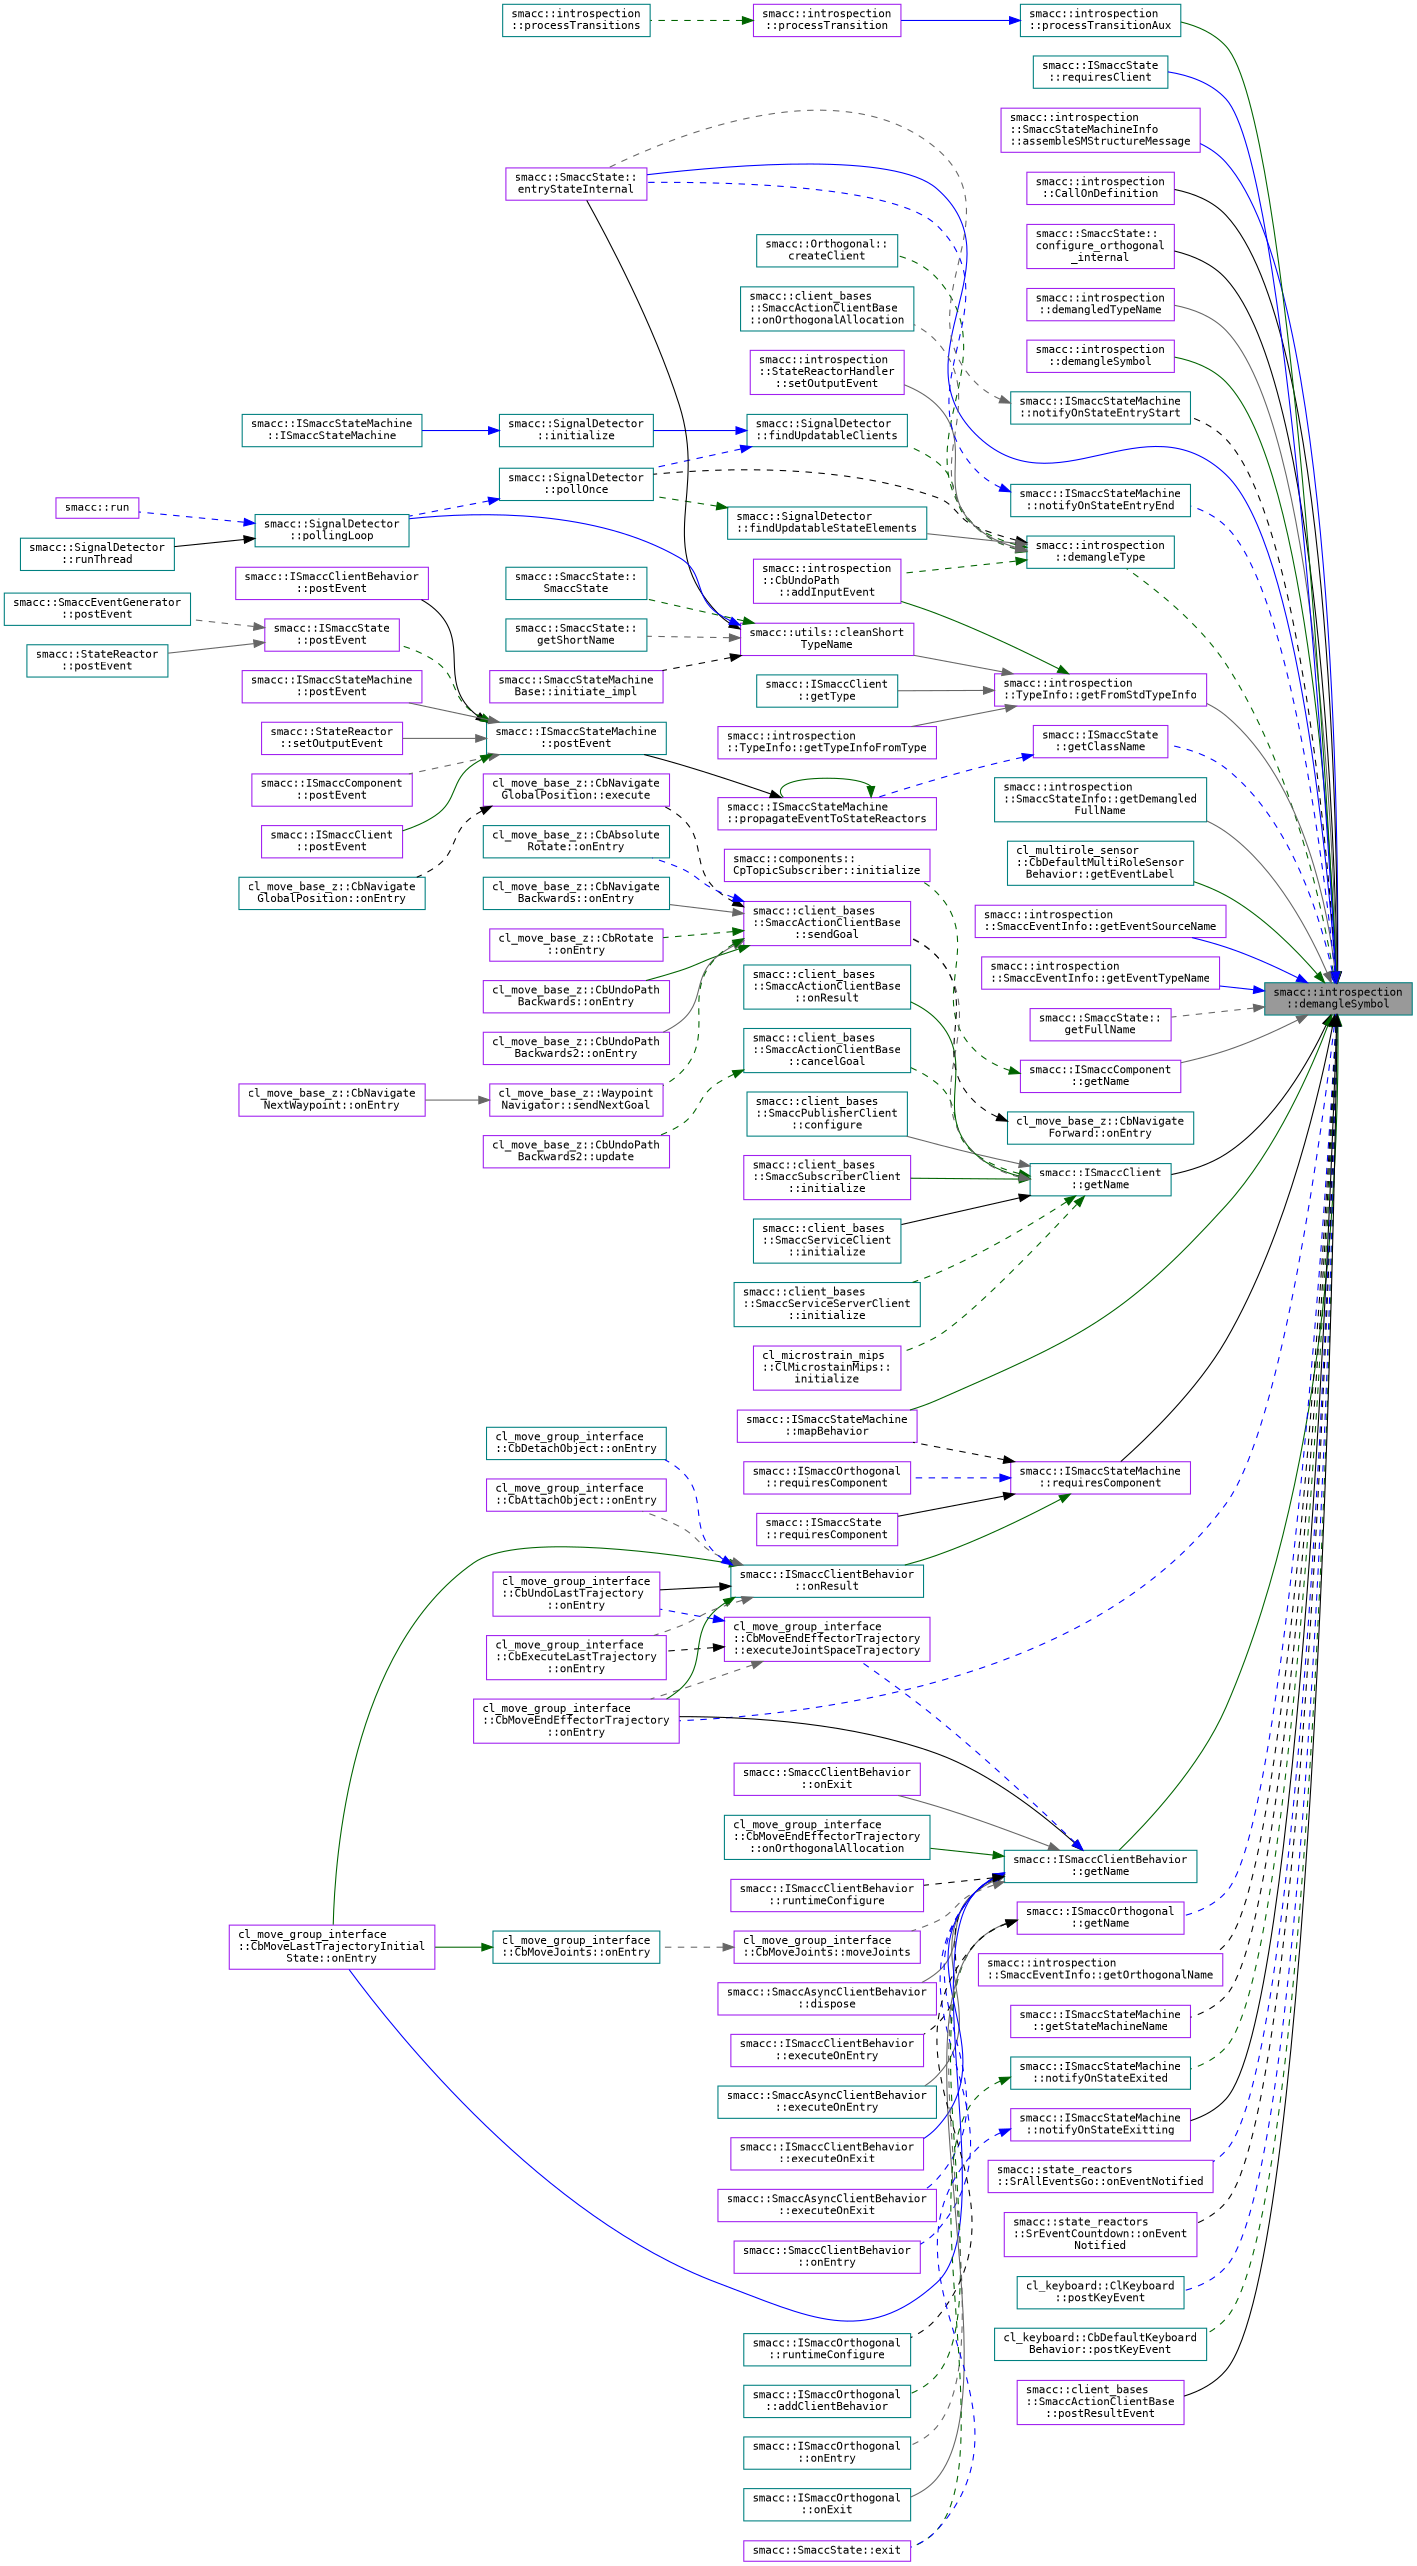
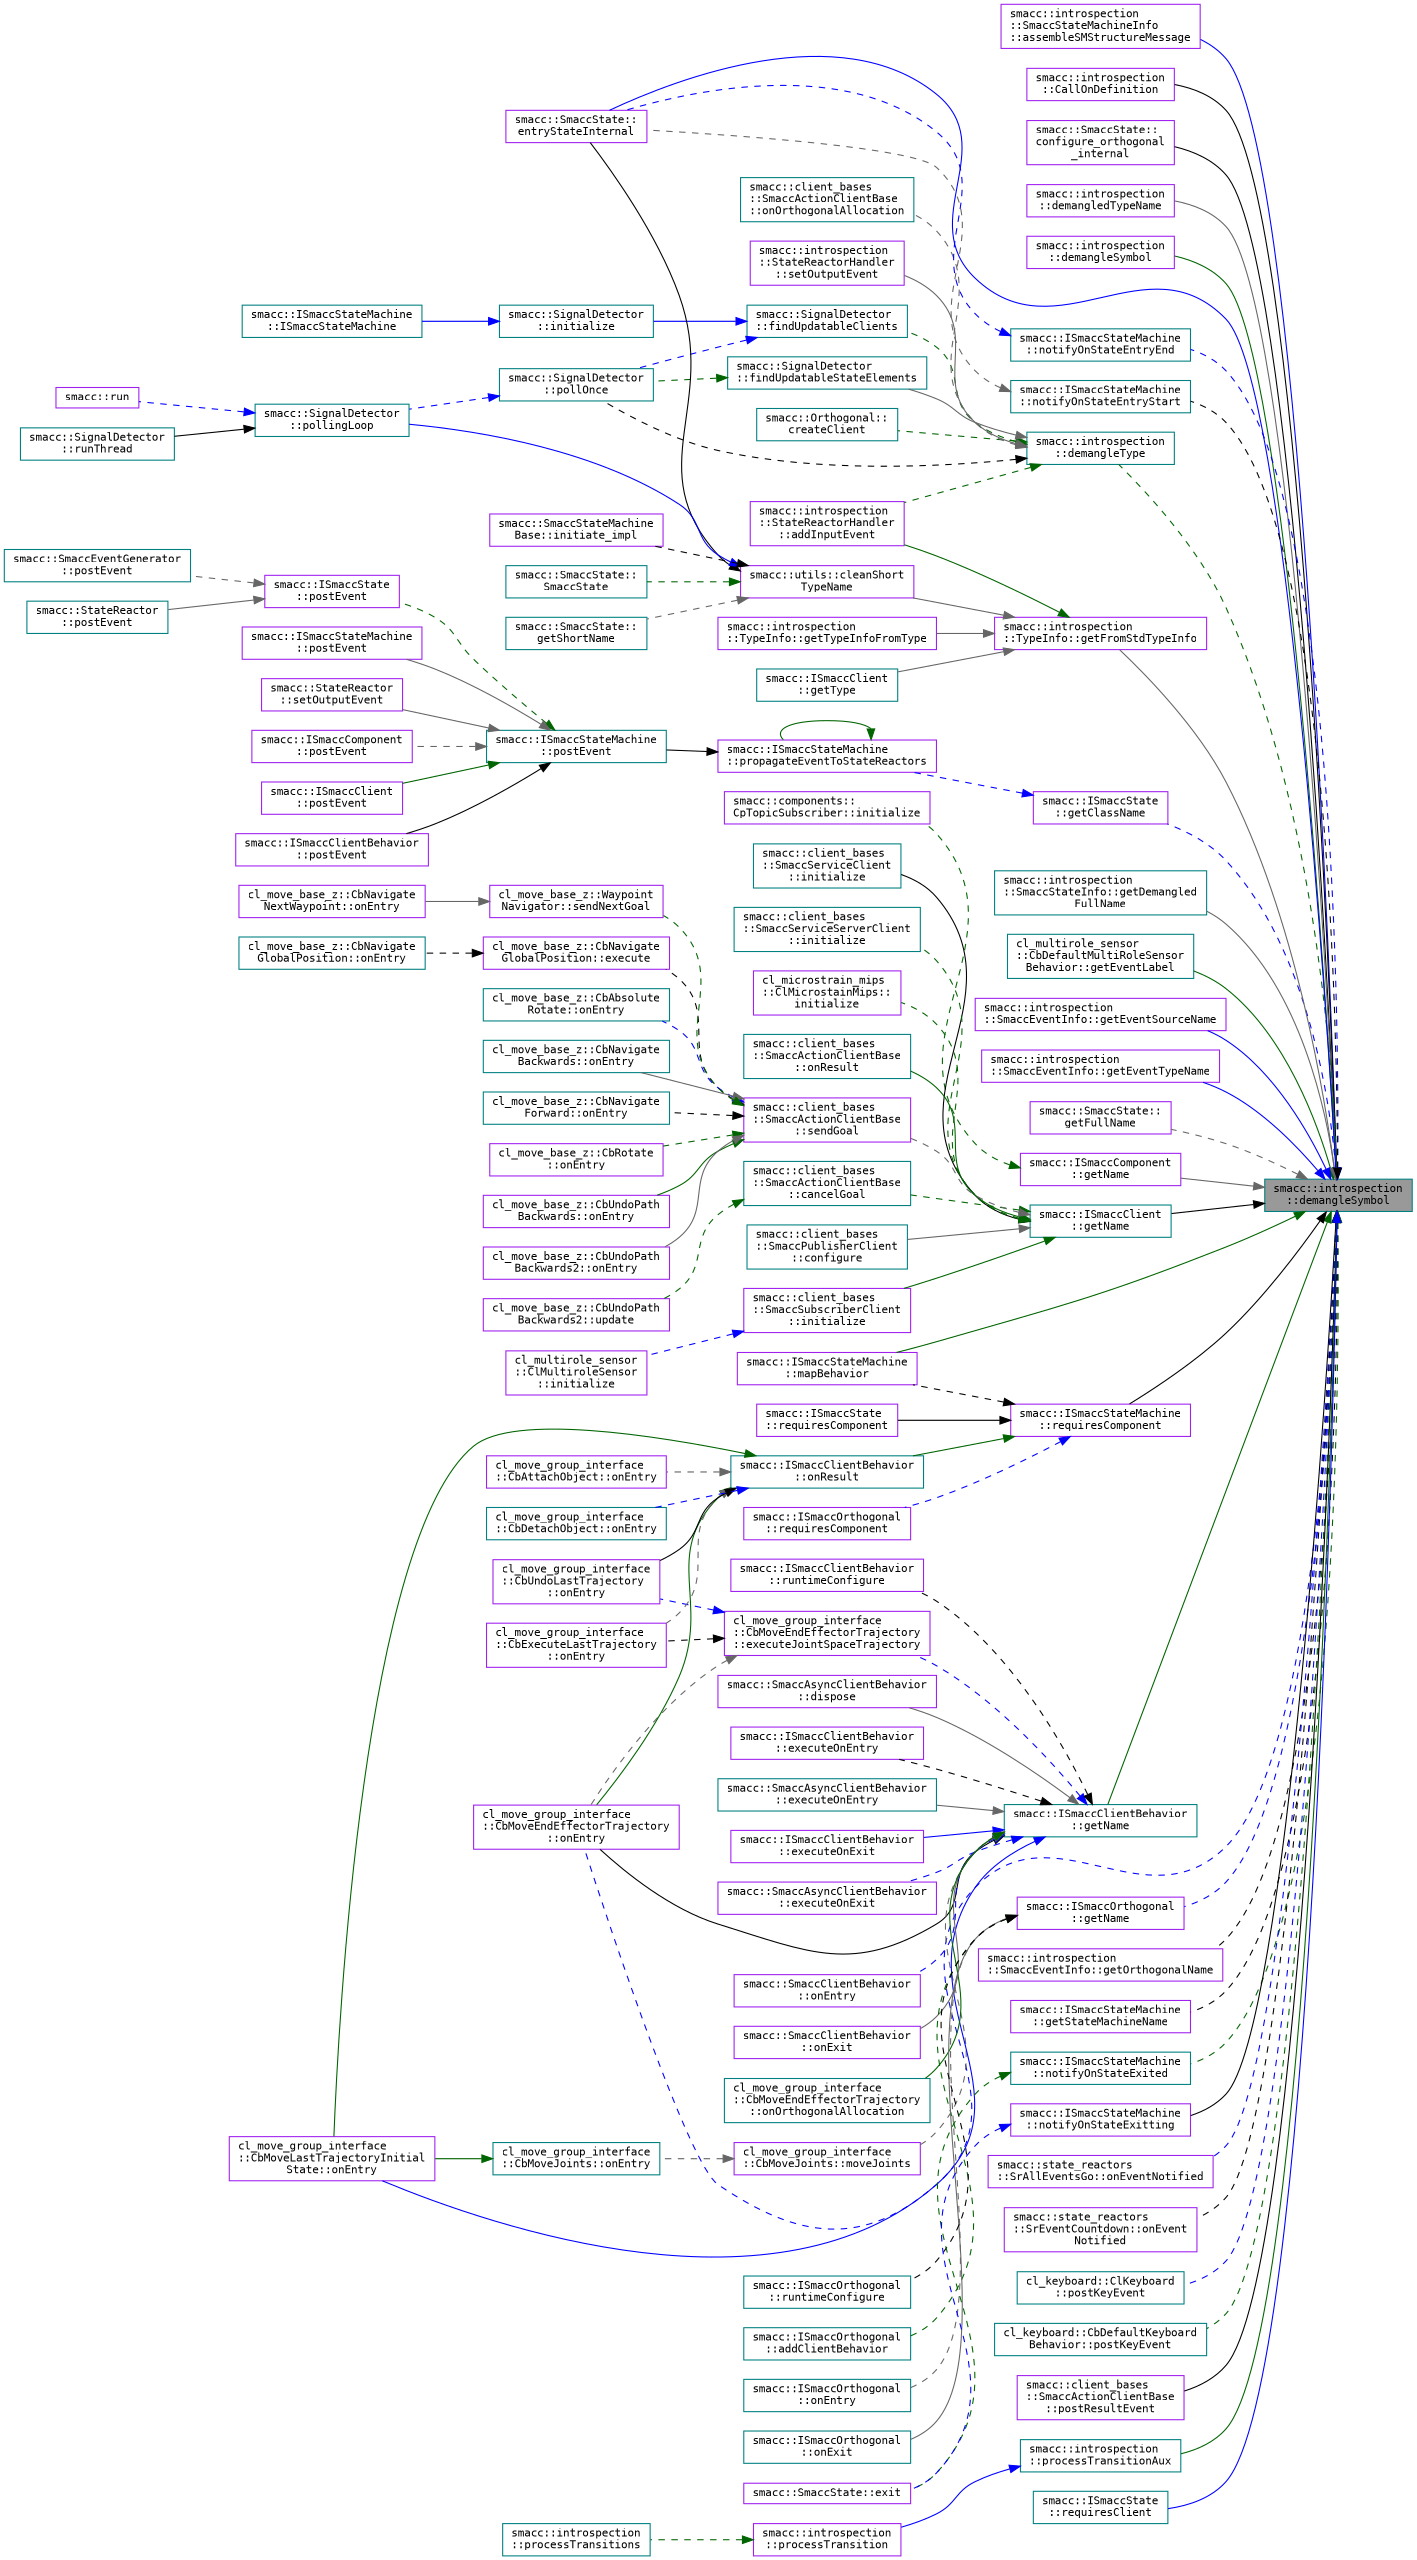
(827, 581) -> (827, 524)
(955, 1027) -> (701, 1114)
none -> (576, 1373)
